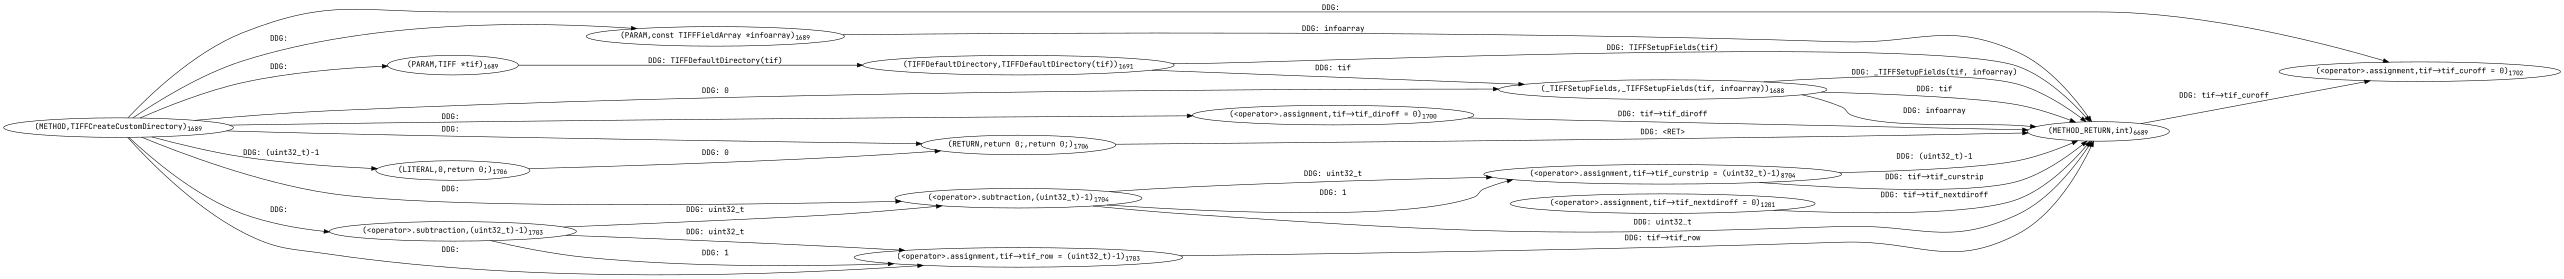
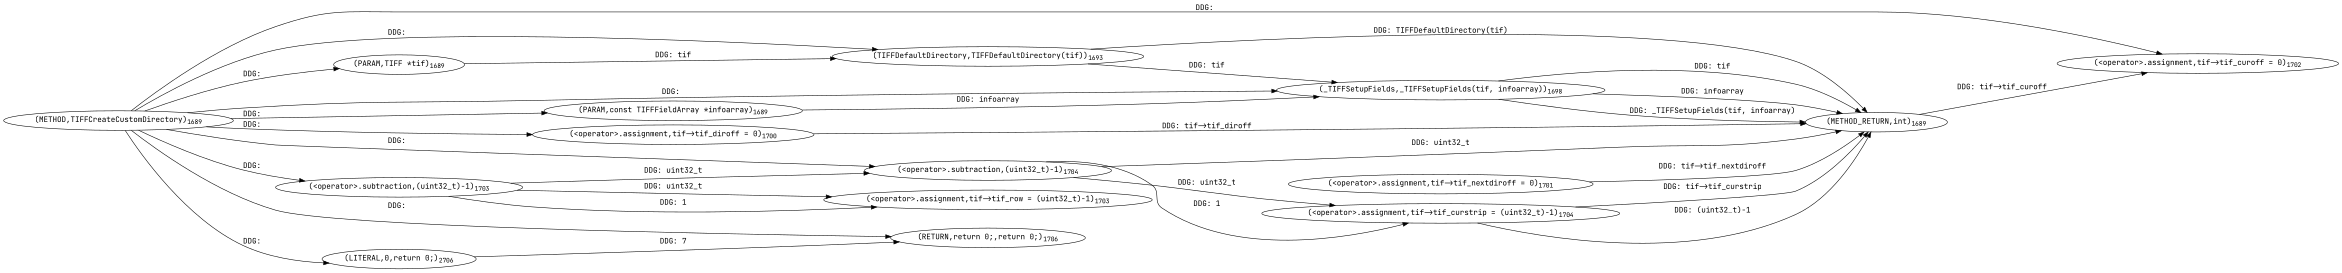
(1480, 35) -> (1058, 106)
(1663, 48) -> (1441, 31)
(715, 61) -> (673, 55)
(1126, 64) -> (1096, 56)
(1777, 89) -> (1555, 89)
(715, 91) -> (673, 92)
(2141, 131) -> (1919, 121)
(1569, 140) -> none
(281, 153) -> (254, 241)
(715, 153) -> (673, 241)
(500, 170) -> (446, 258)
(1788, 174) -> (1566, 213)
(1768, 203) -> (1546, 183)
(1659, 247) -> none
(503, 271) -> (497, 37)
